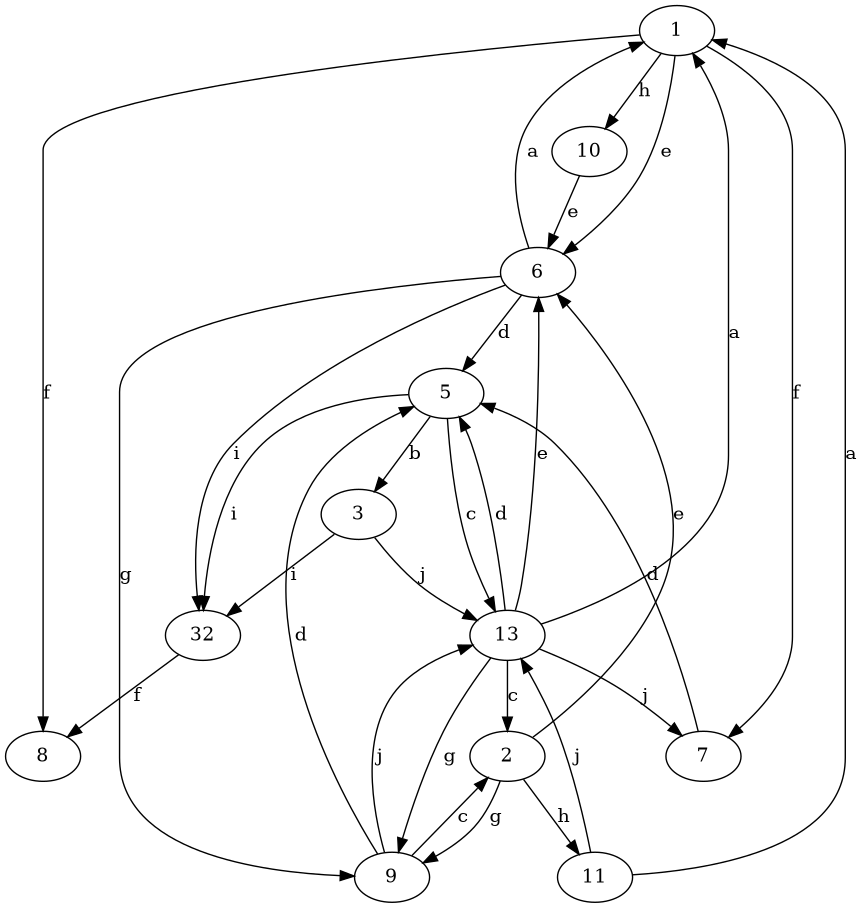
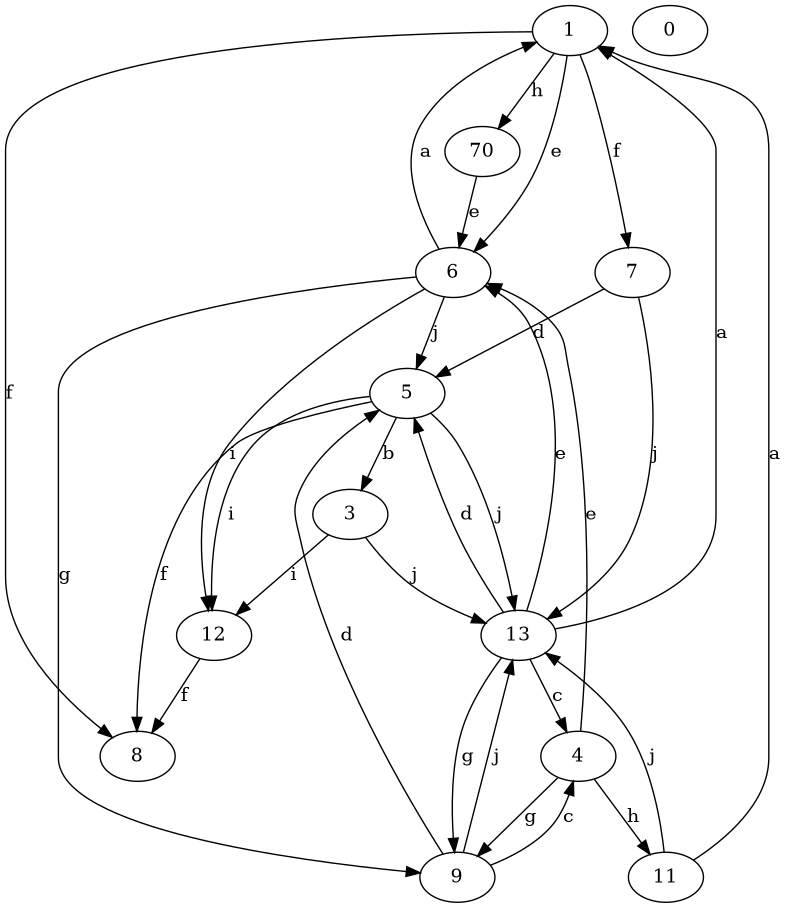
none -> (670, 31)
(589, 152) -> (482, 152)
(505, 333) -> (436, 333)
none -> (186, 504)
(471, 514) -> (500, 514)
(203, 635) -> (214, 635)
(608, 682) -> (649, 470)
(507, 756) -> (578, 756)
